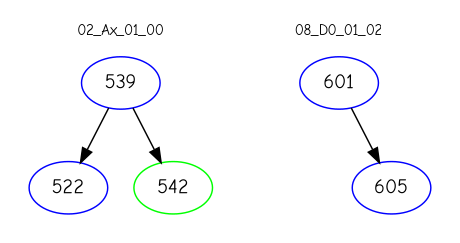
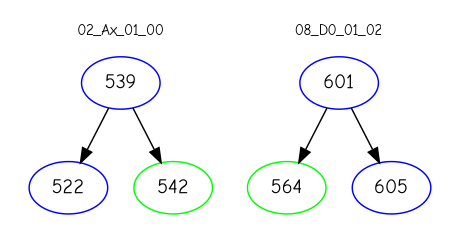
none -> (287, 188)
